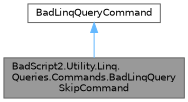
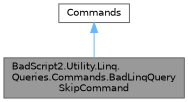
(94, 13) -> (94, 13)
